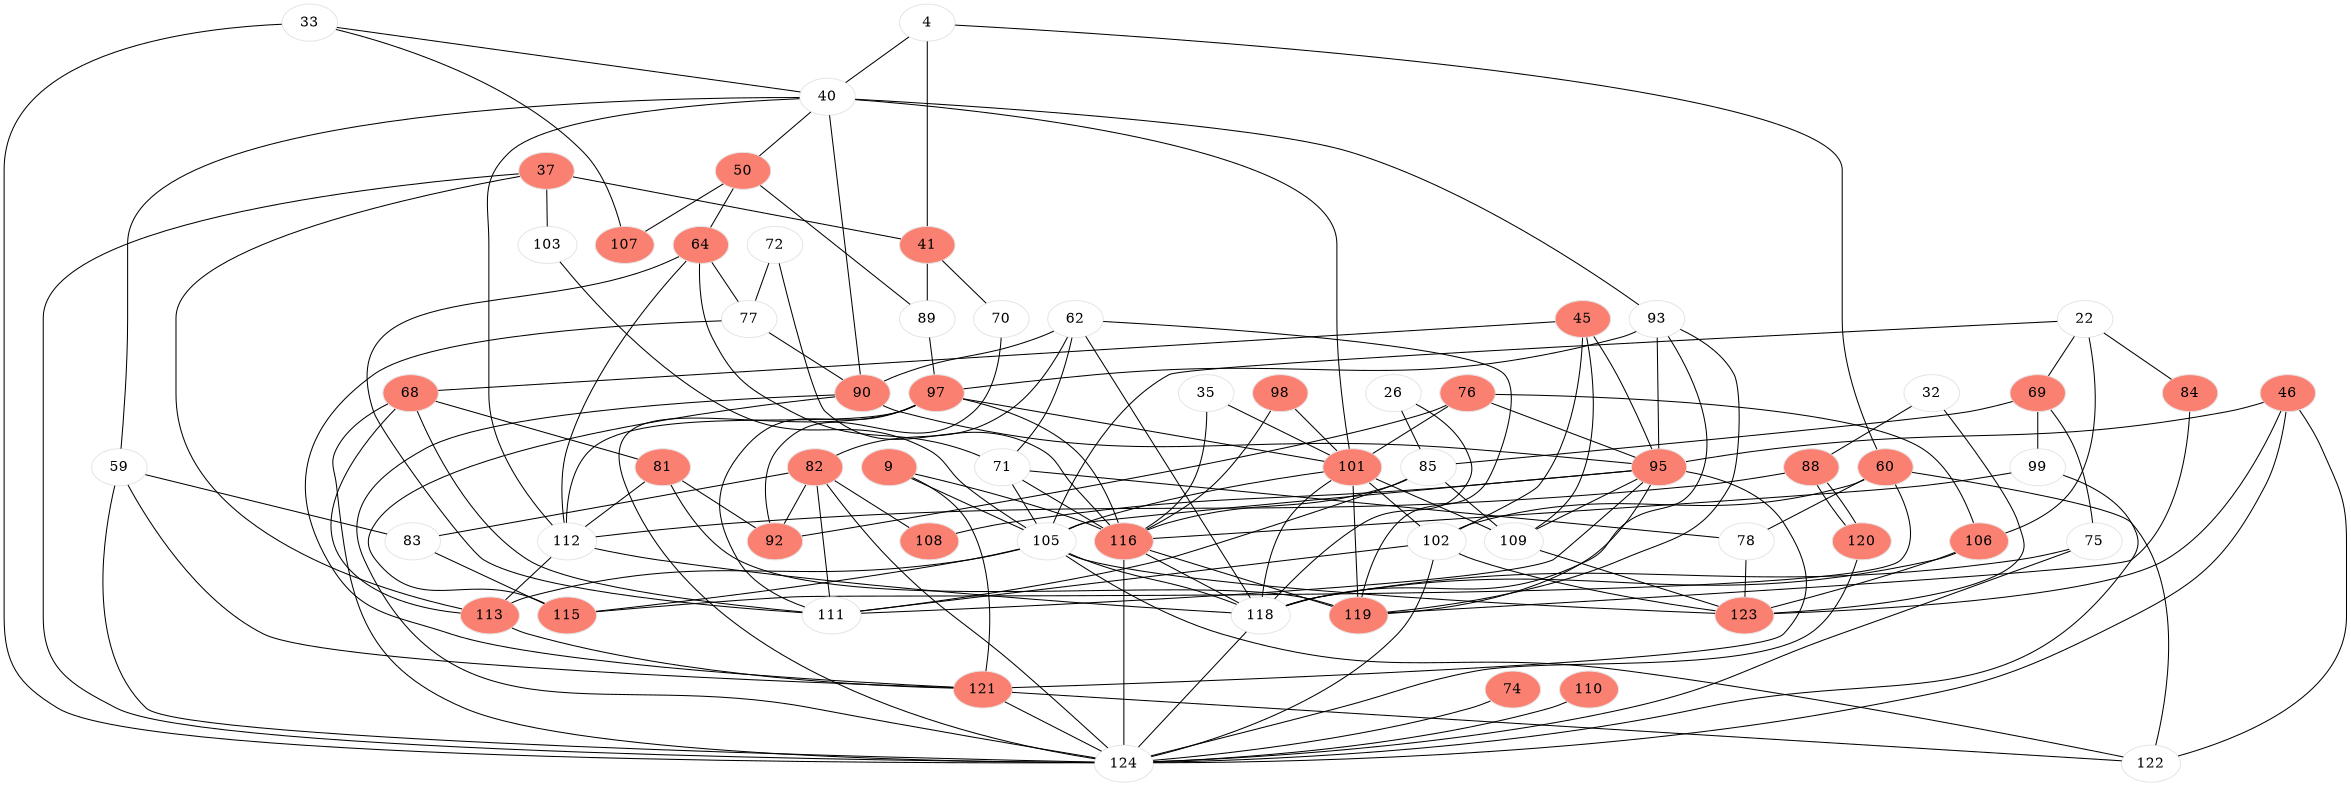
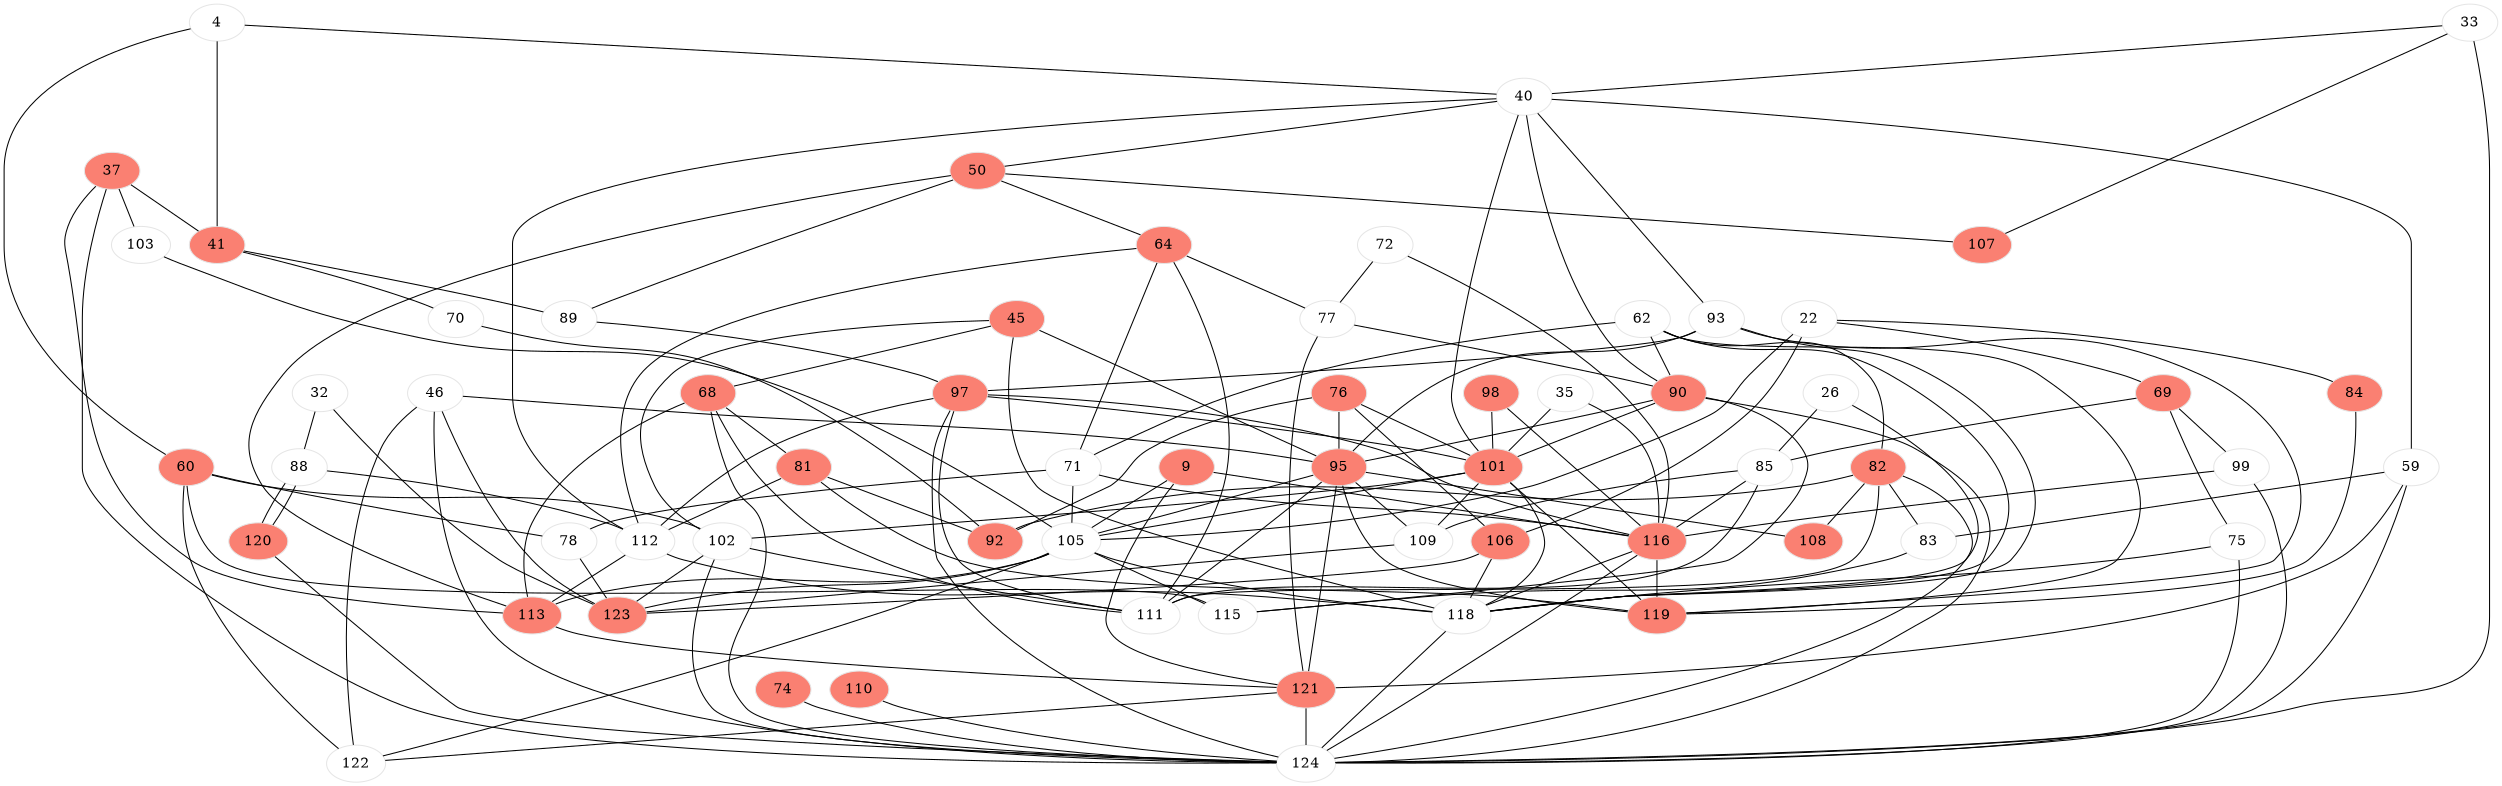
none -> (389, 308)
(2288, 393) -> (435, 393)
none -> (1586, 430)
(1592, 432) -> (1185, 543)
(1811, 467) -> (299, 467)
(567, 615) -> (1228, 615)
